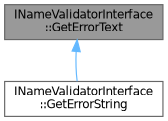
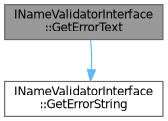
(76, 66) -> (92, 55)
